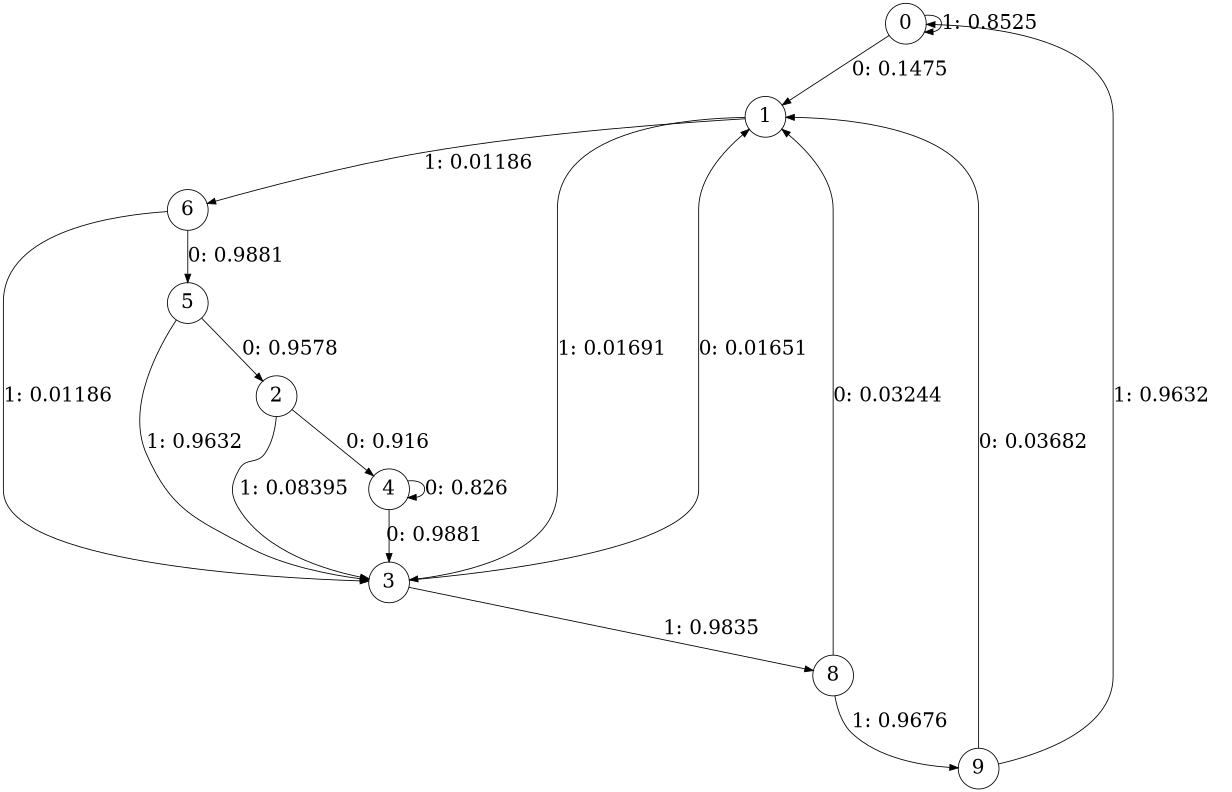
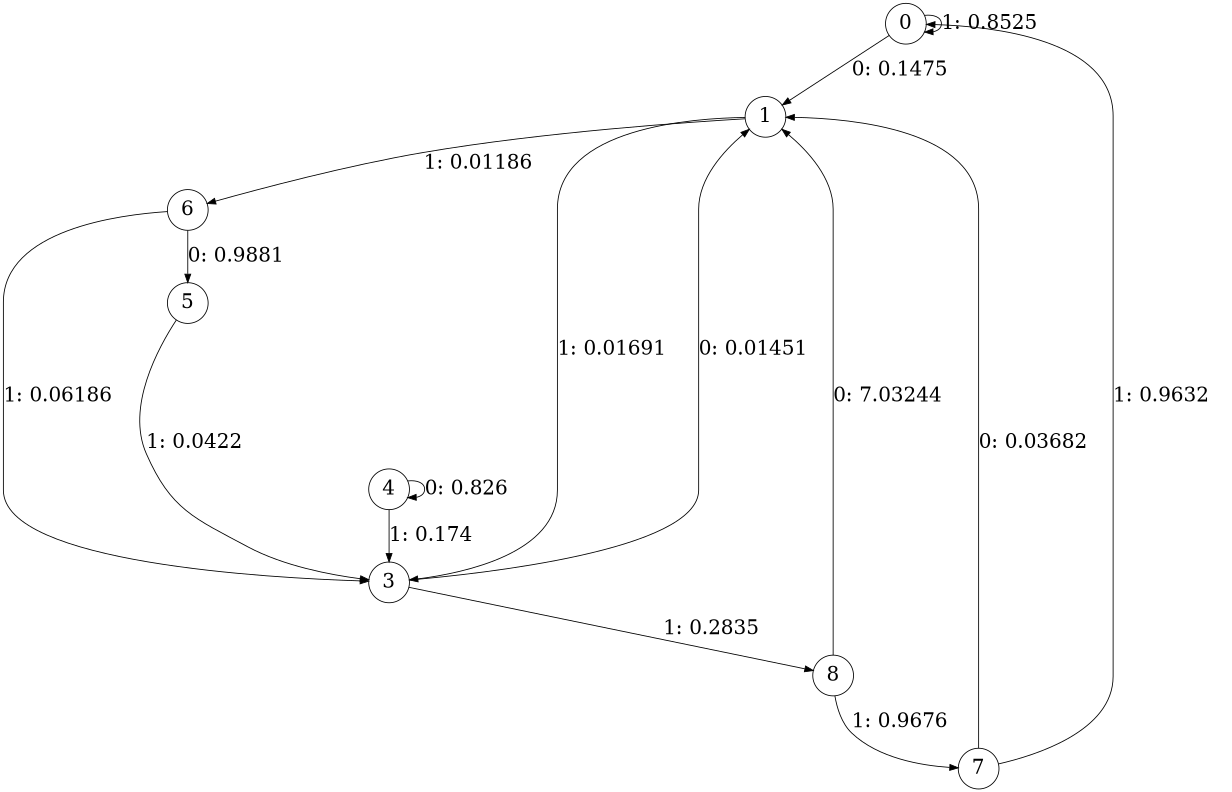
(760, 350) -> (760, 350)
(64, 396) -> (64, 396)
(277, 396) -> none
(894, 396) -> (894, 396)
(204, 443) -> (204, 443)
(444, 536) -> (444, 536)
(721, 629) -> (721, 629)
(979, 769) -> (979, 769)
